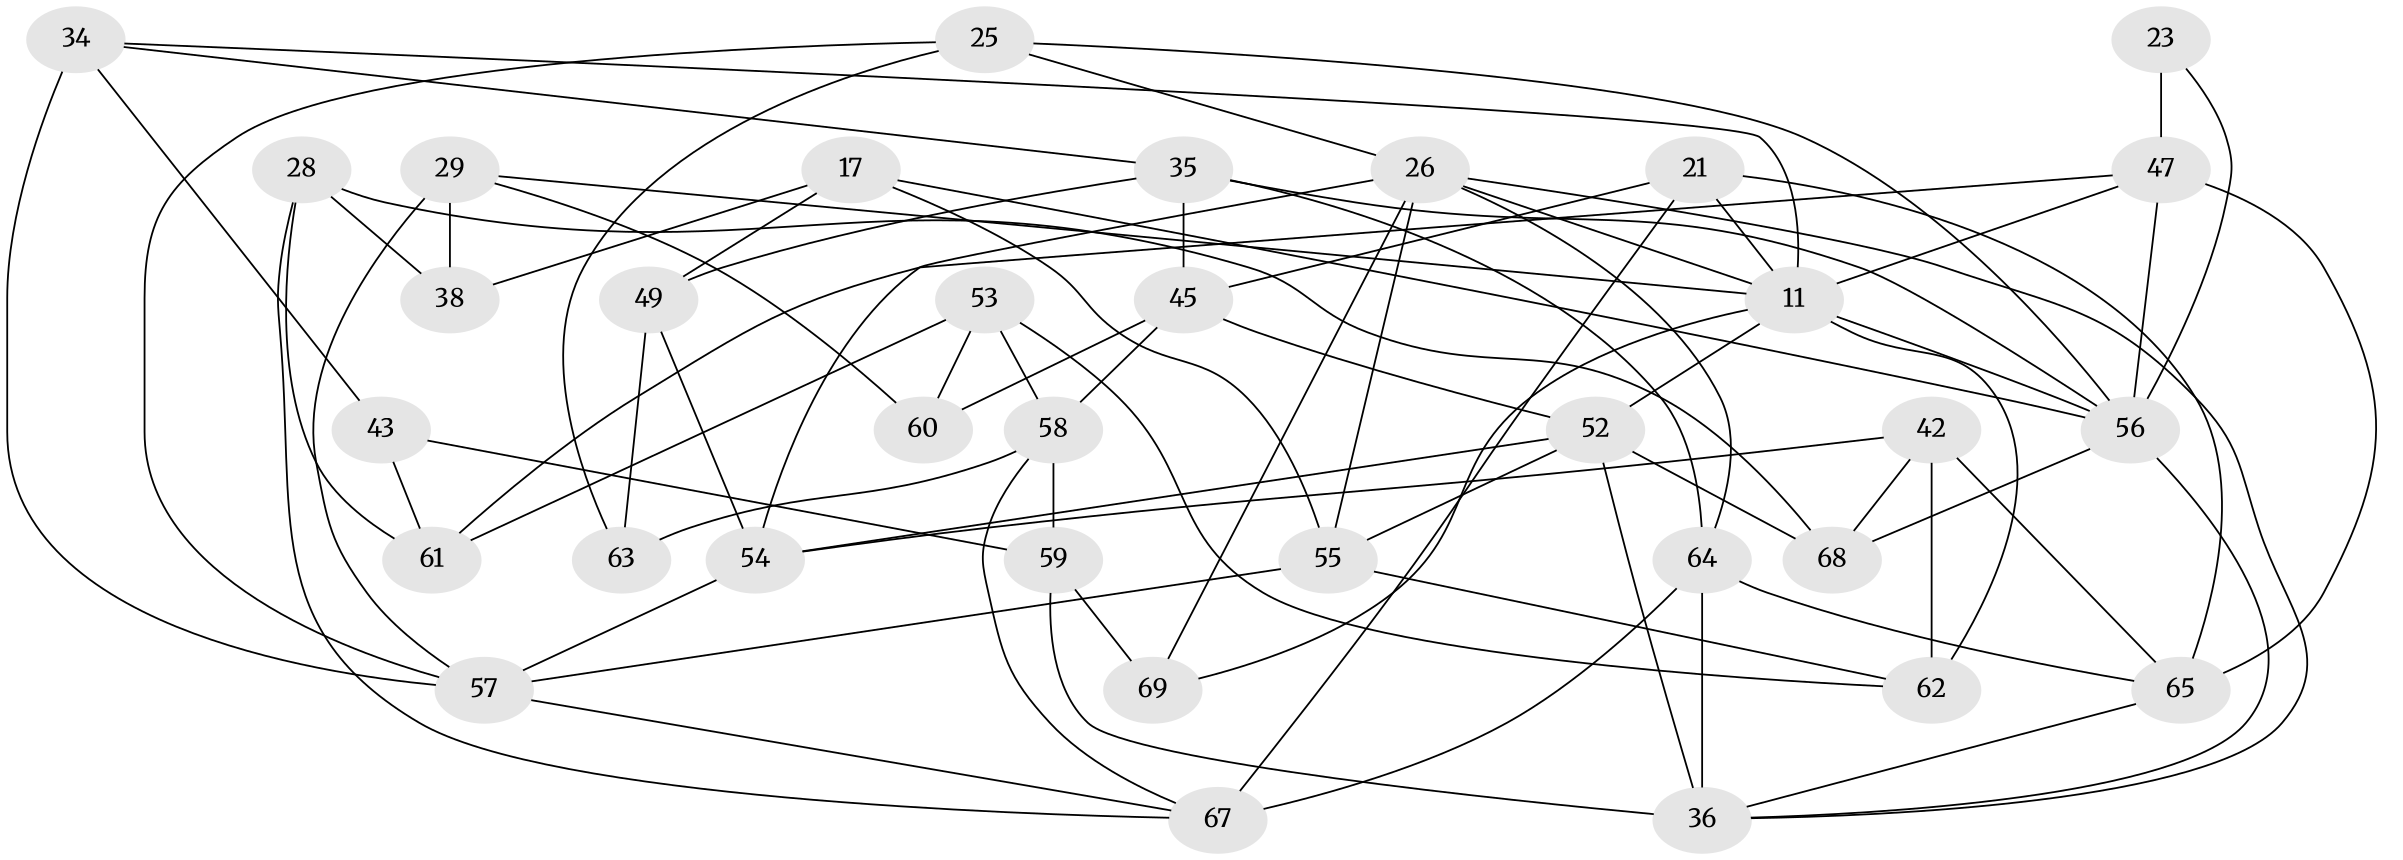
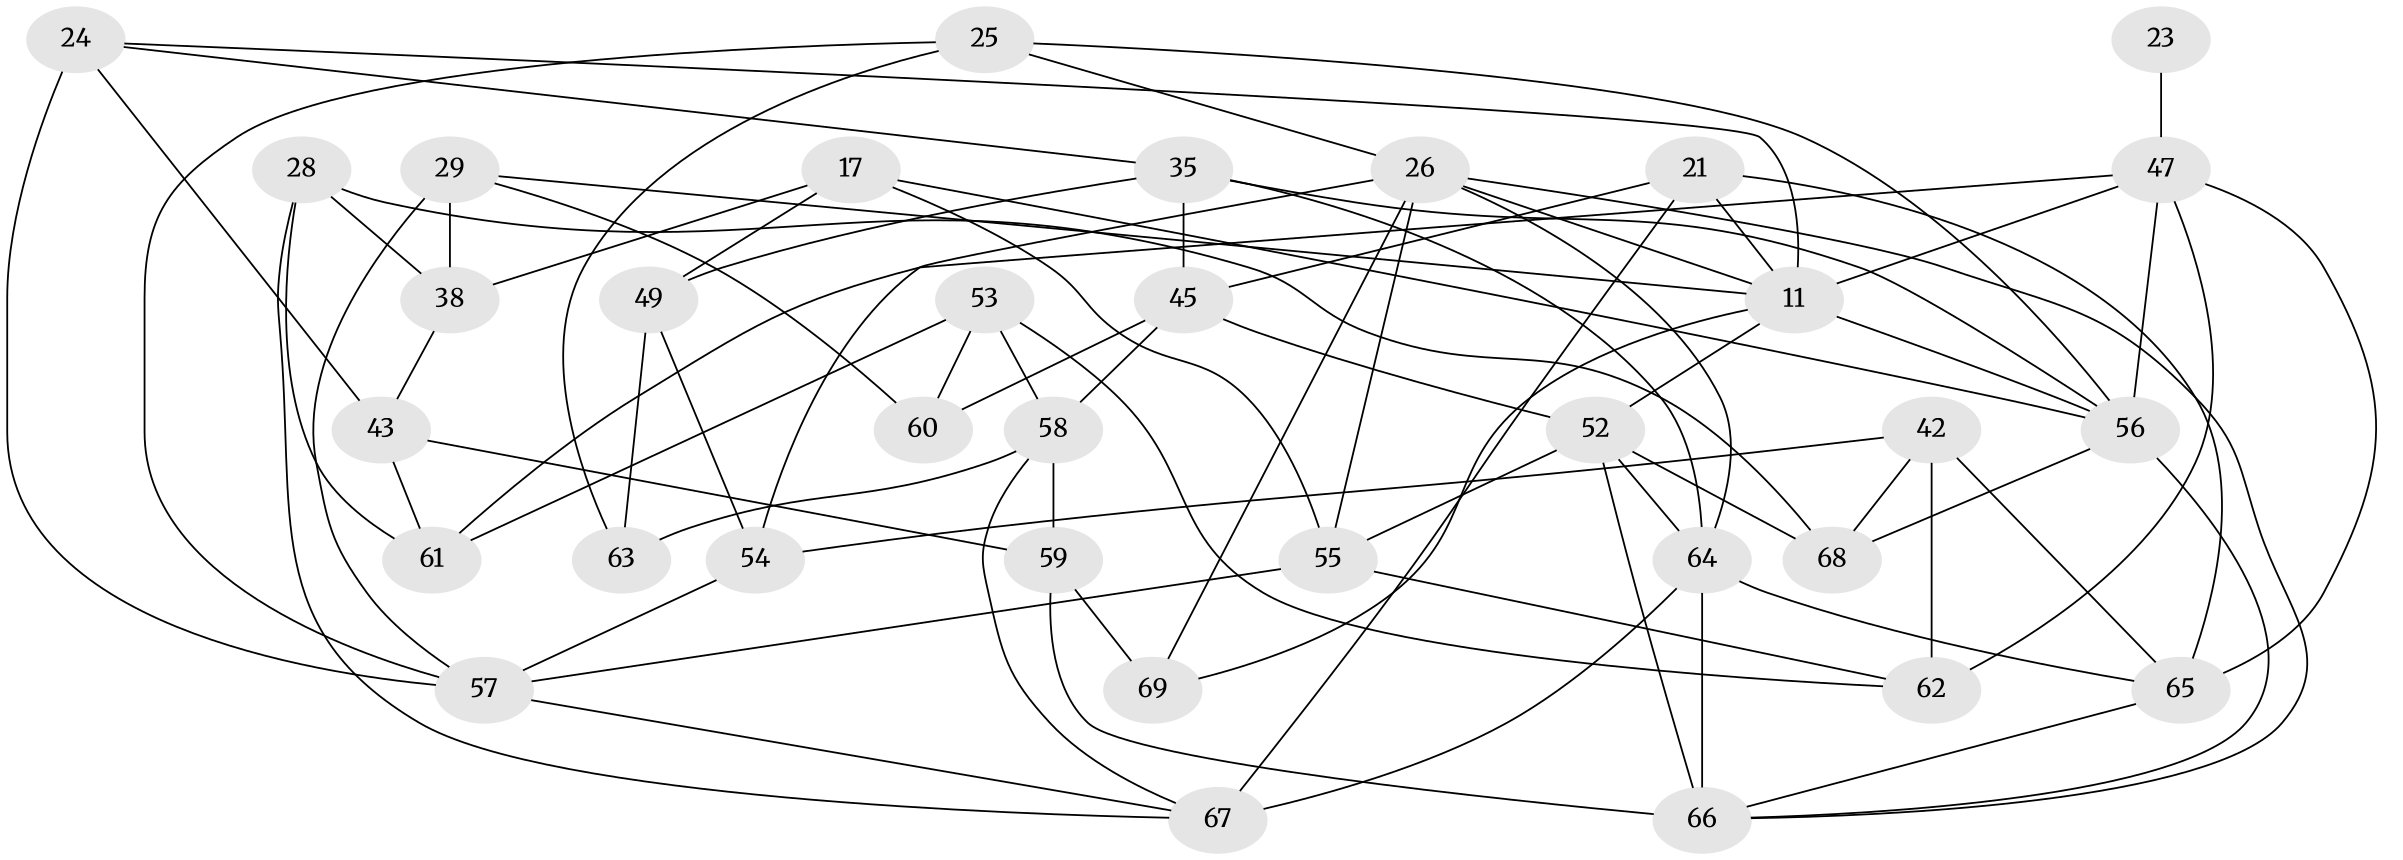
(76, 40) -> (76, 40)
(2218, 234) -> none
none -> (416, 365)
(2013, 440) -> (2192, 468)
(1194, 492) -> (1649, 495)
(1702, 820) -> (1702, 820)
